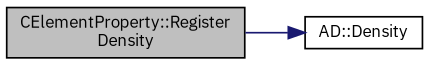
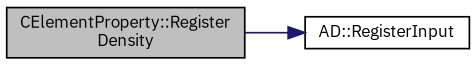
(364, 33) -> (387, 33)
